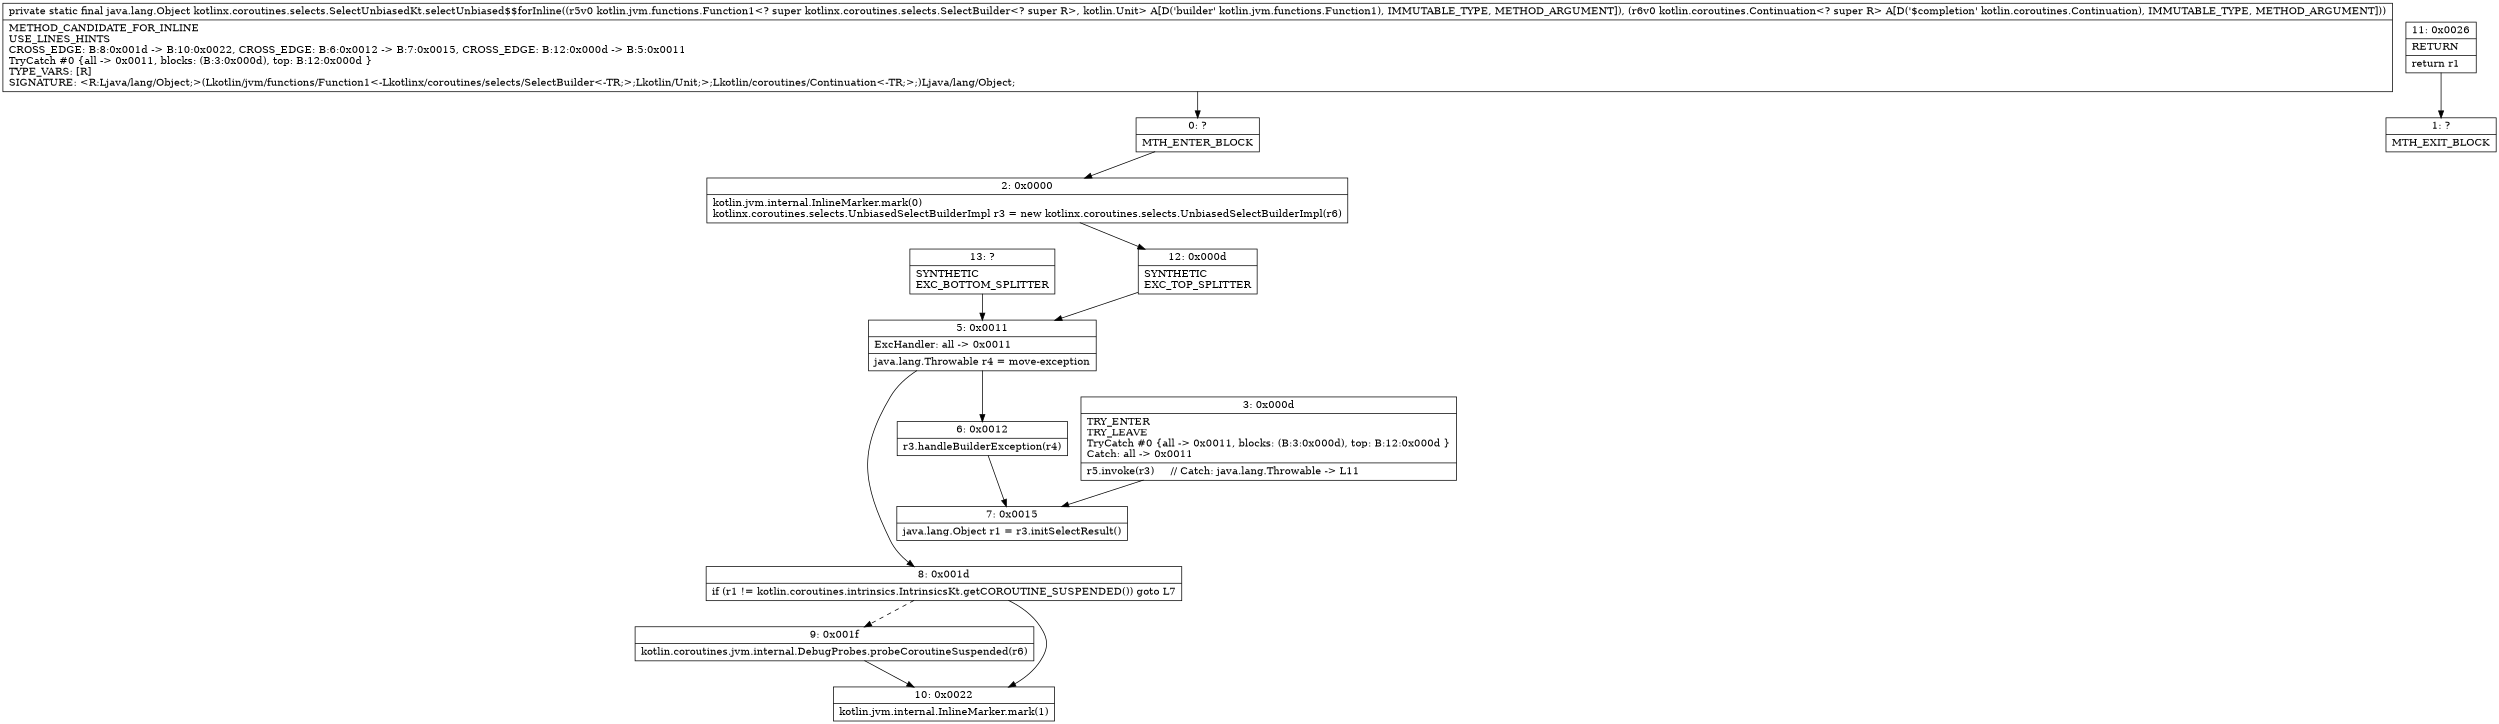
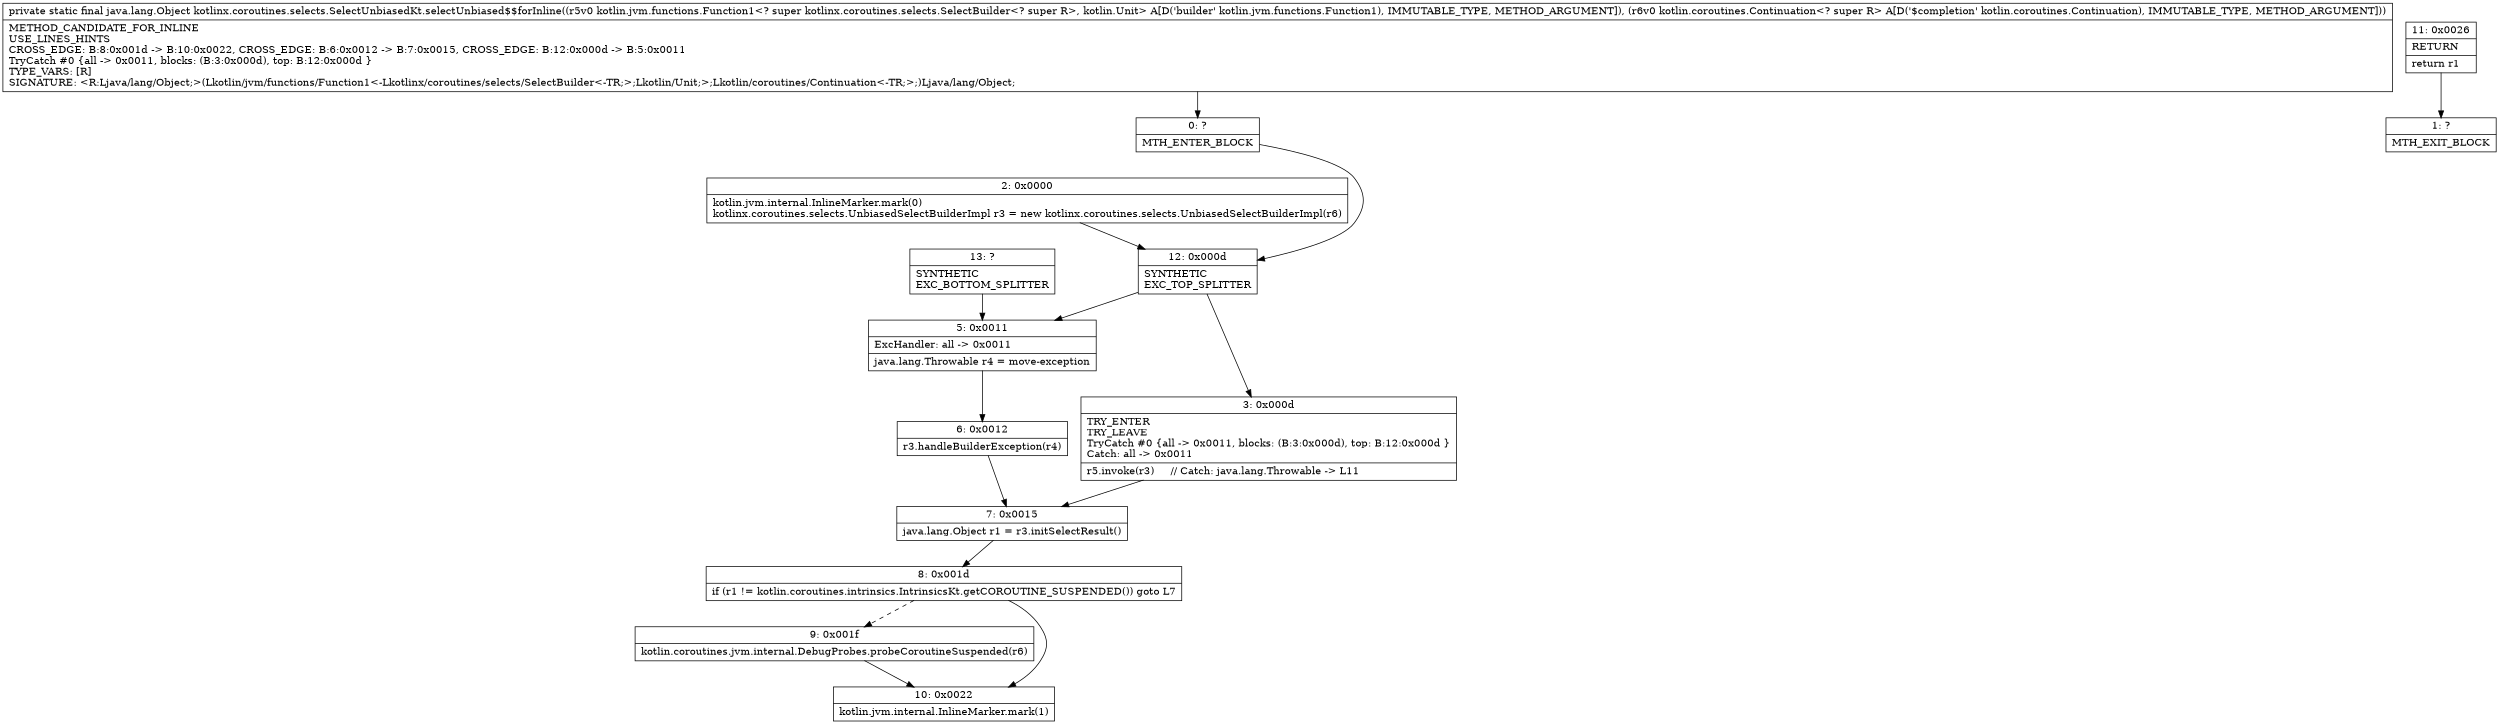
(1123, 164) -> (1363, 198)
none -> (1228, 342)
(868, 464) -> (981, 551)
